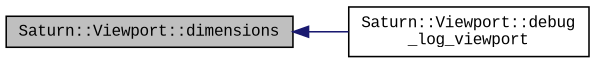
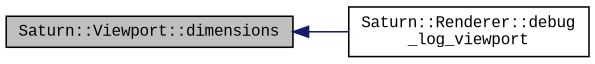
(469, 32) -> (469, 32)
